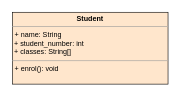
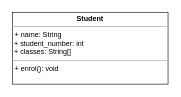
(90, 48) -> (90, 48)
